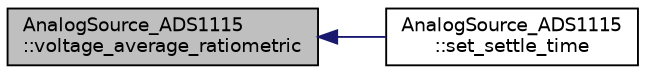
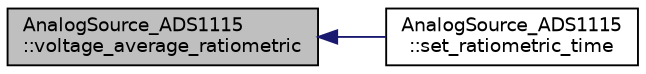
(512, 37) -> (512, 37)
